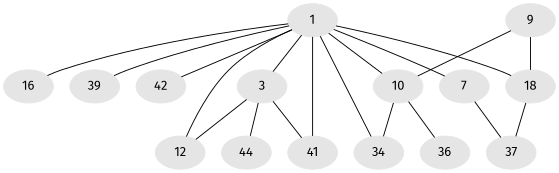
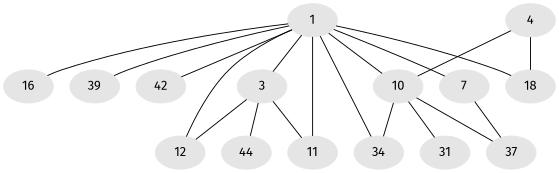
(531, 20) -> (531, 20)
(521, 120) -> (455, 120)
(313, 153) -> (313, 153)
(445, 153) -> (445, 153)
